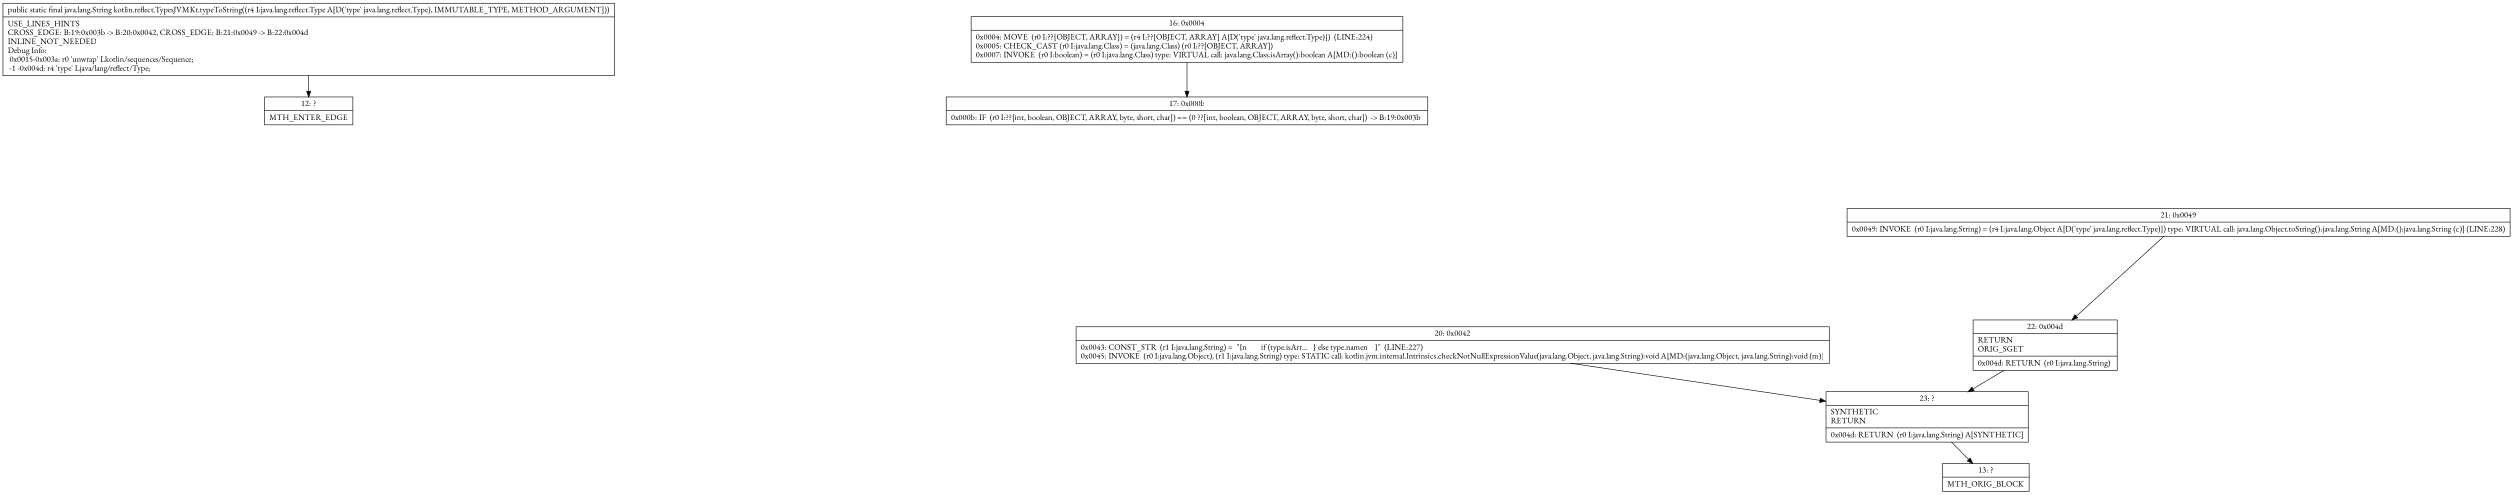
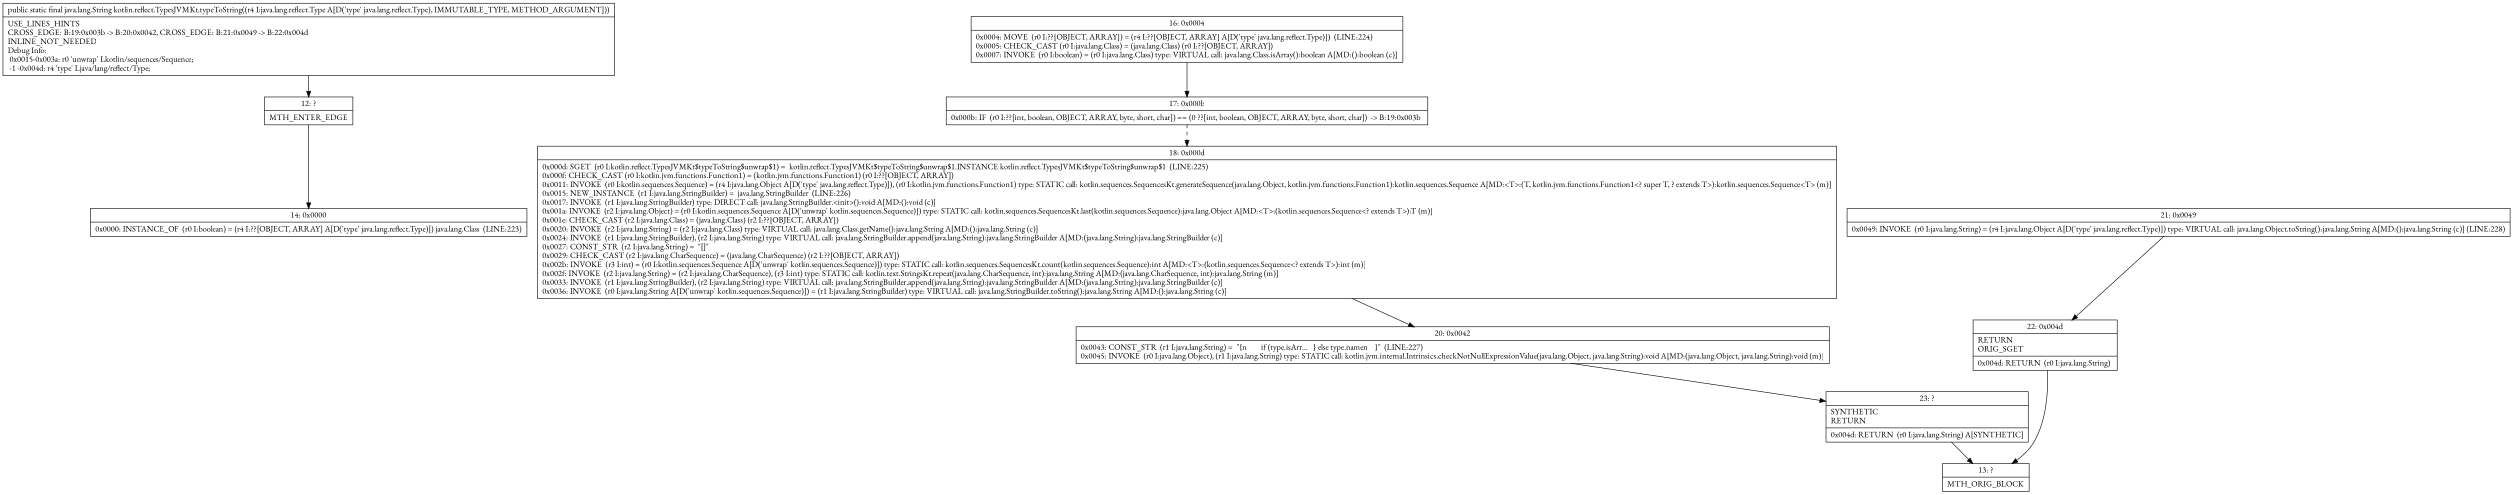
none -> (309, 222)
none -> (1187, 222)
(1989, 379) -> (2043, 419)
